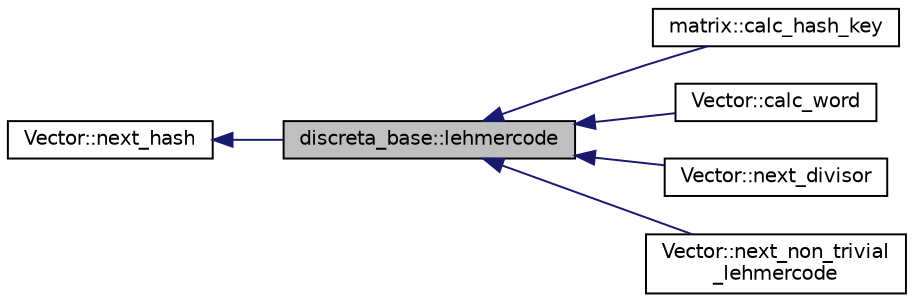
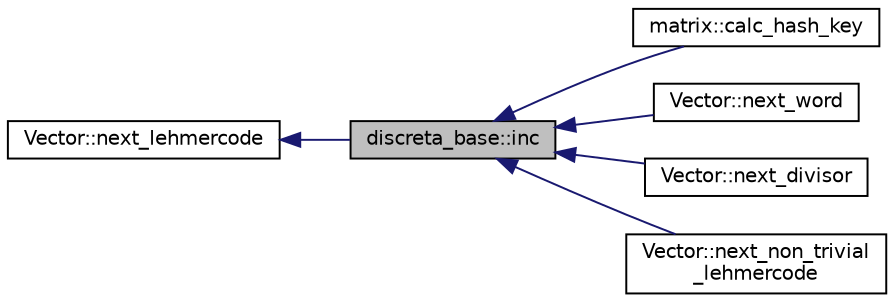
(776, 102) -> (756, 102)
(110, 140) -> (144, 140)
(429, 140) -> (453, 140)
